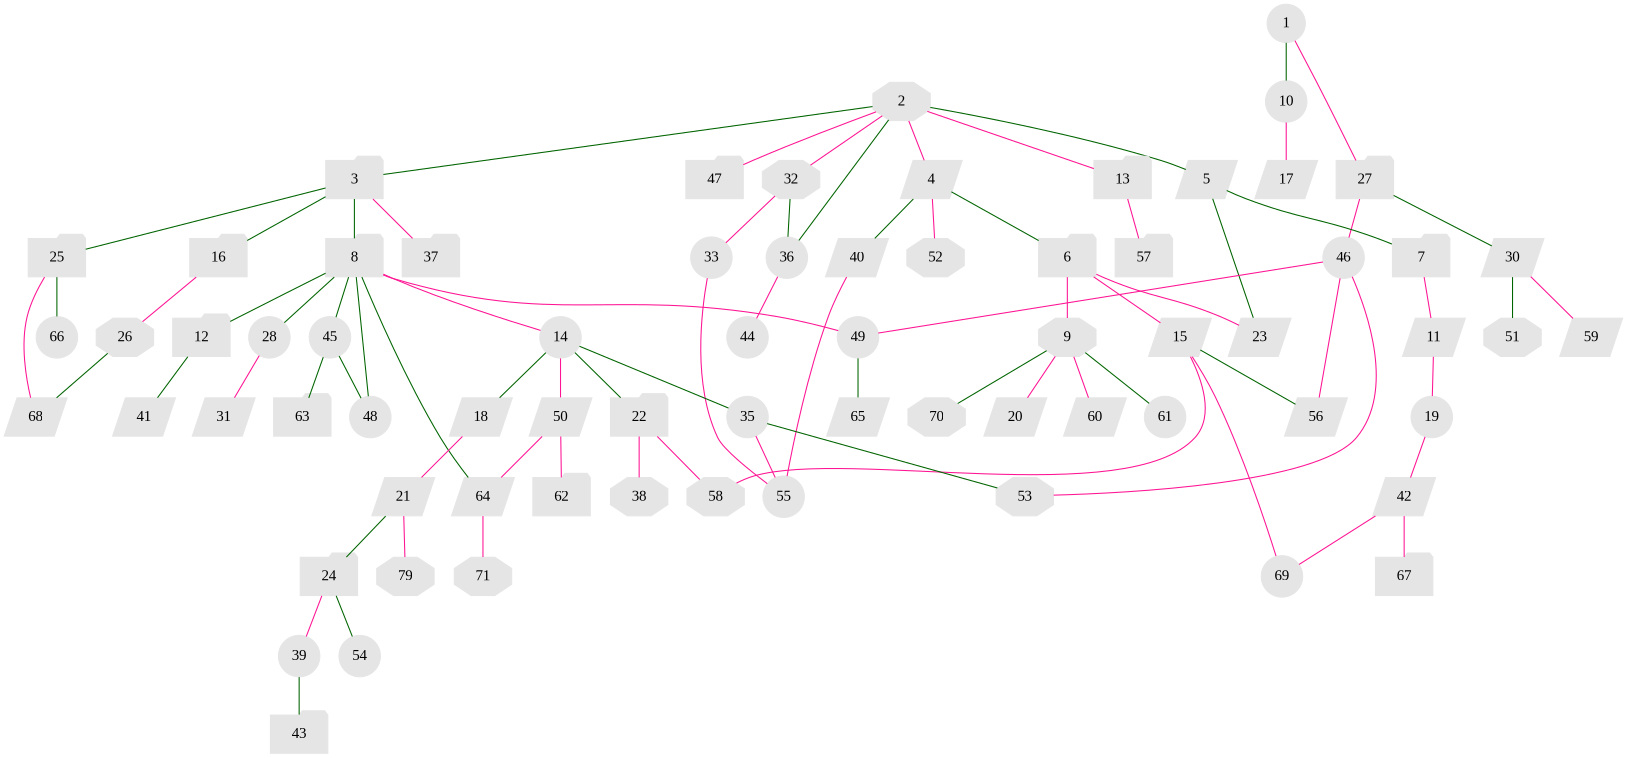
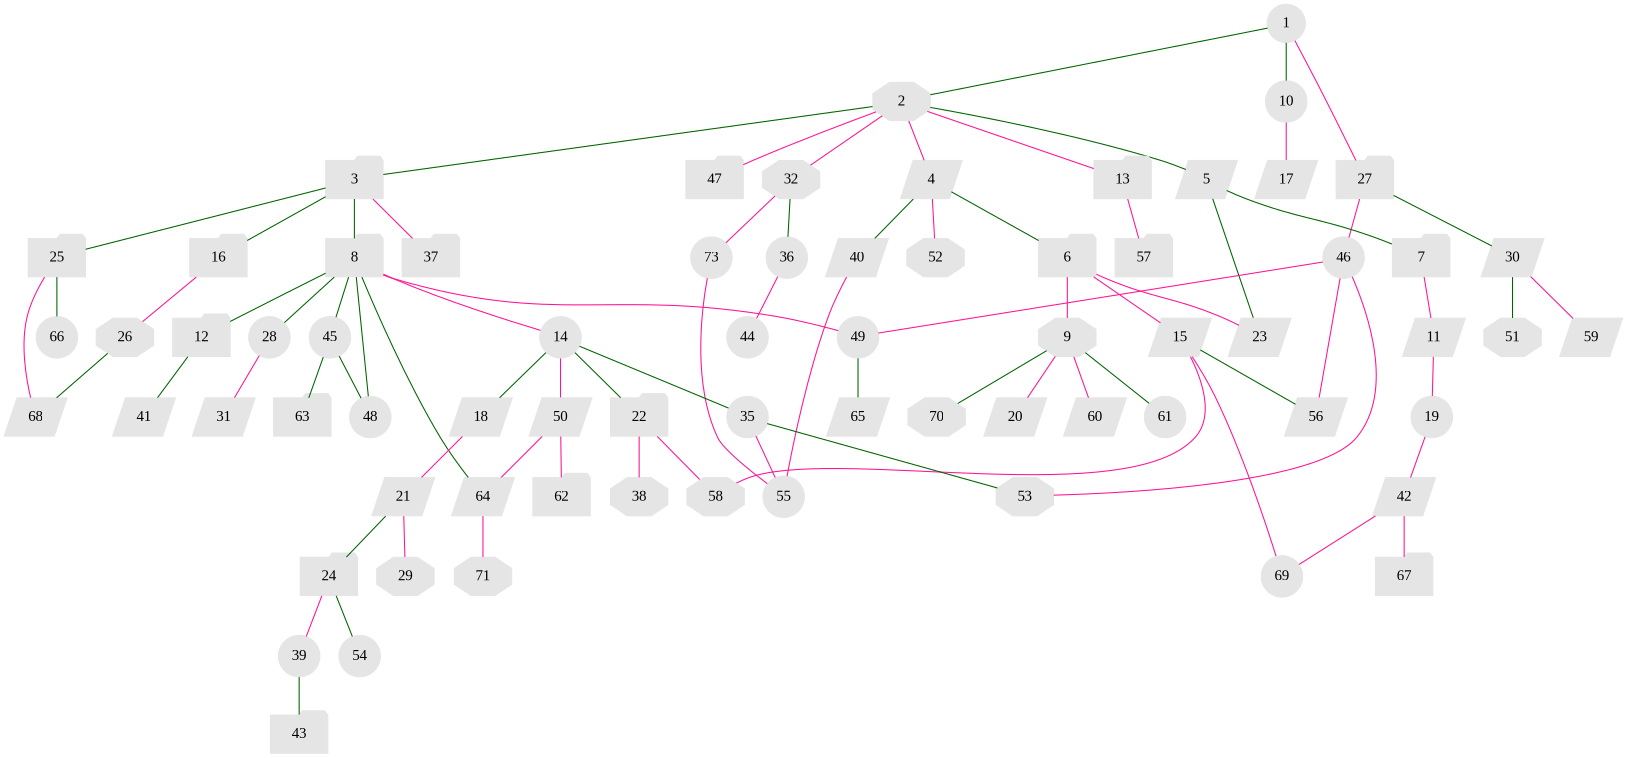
(844, 180) -> (1099, 61)
(711, 258) -> (711, 258)
(405, 576) -> (405, 576)
